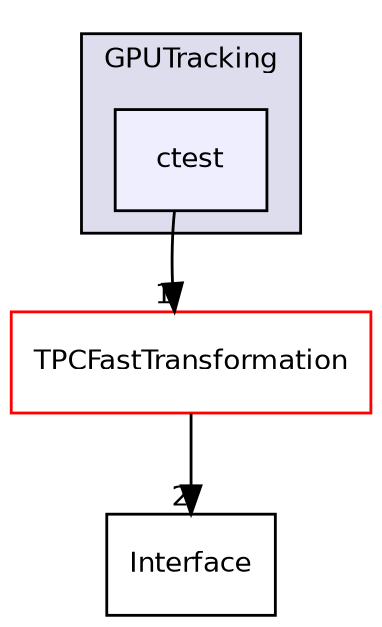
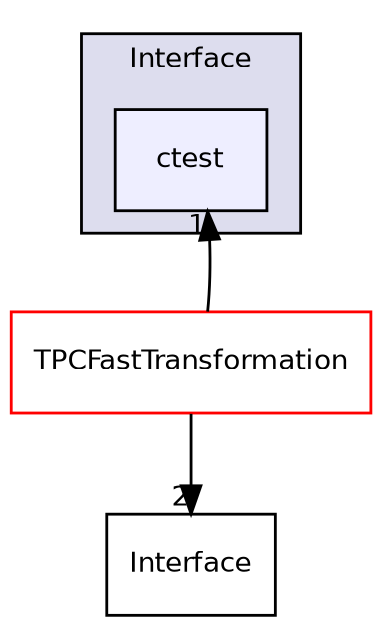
(191, 60) -> (191, 60)
(172, 251) -> (210, 276)
